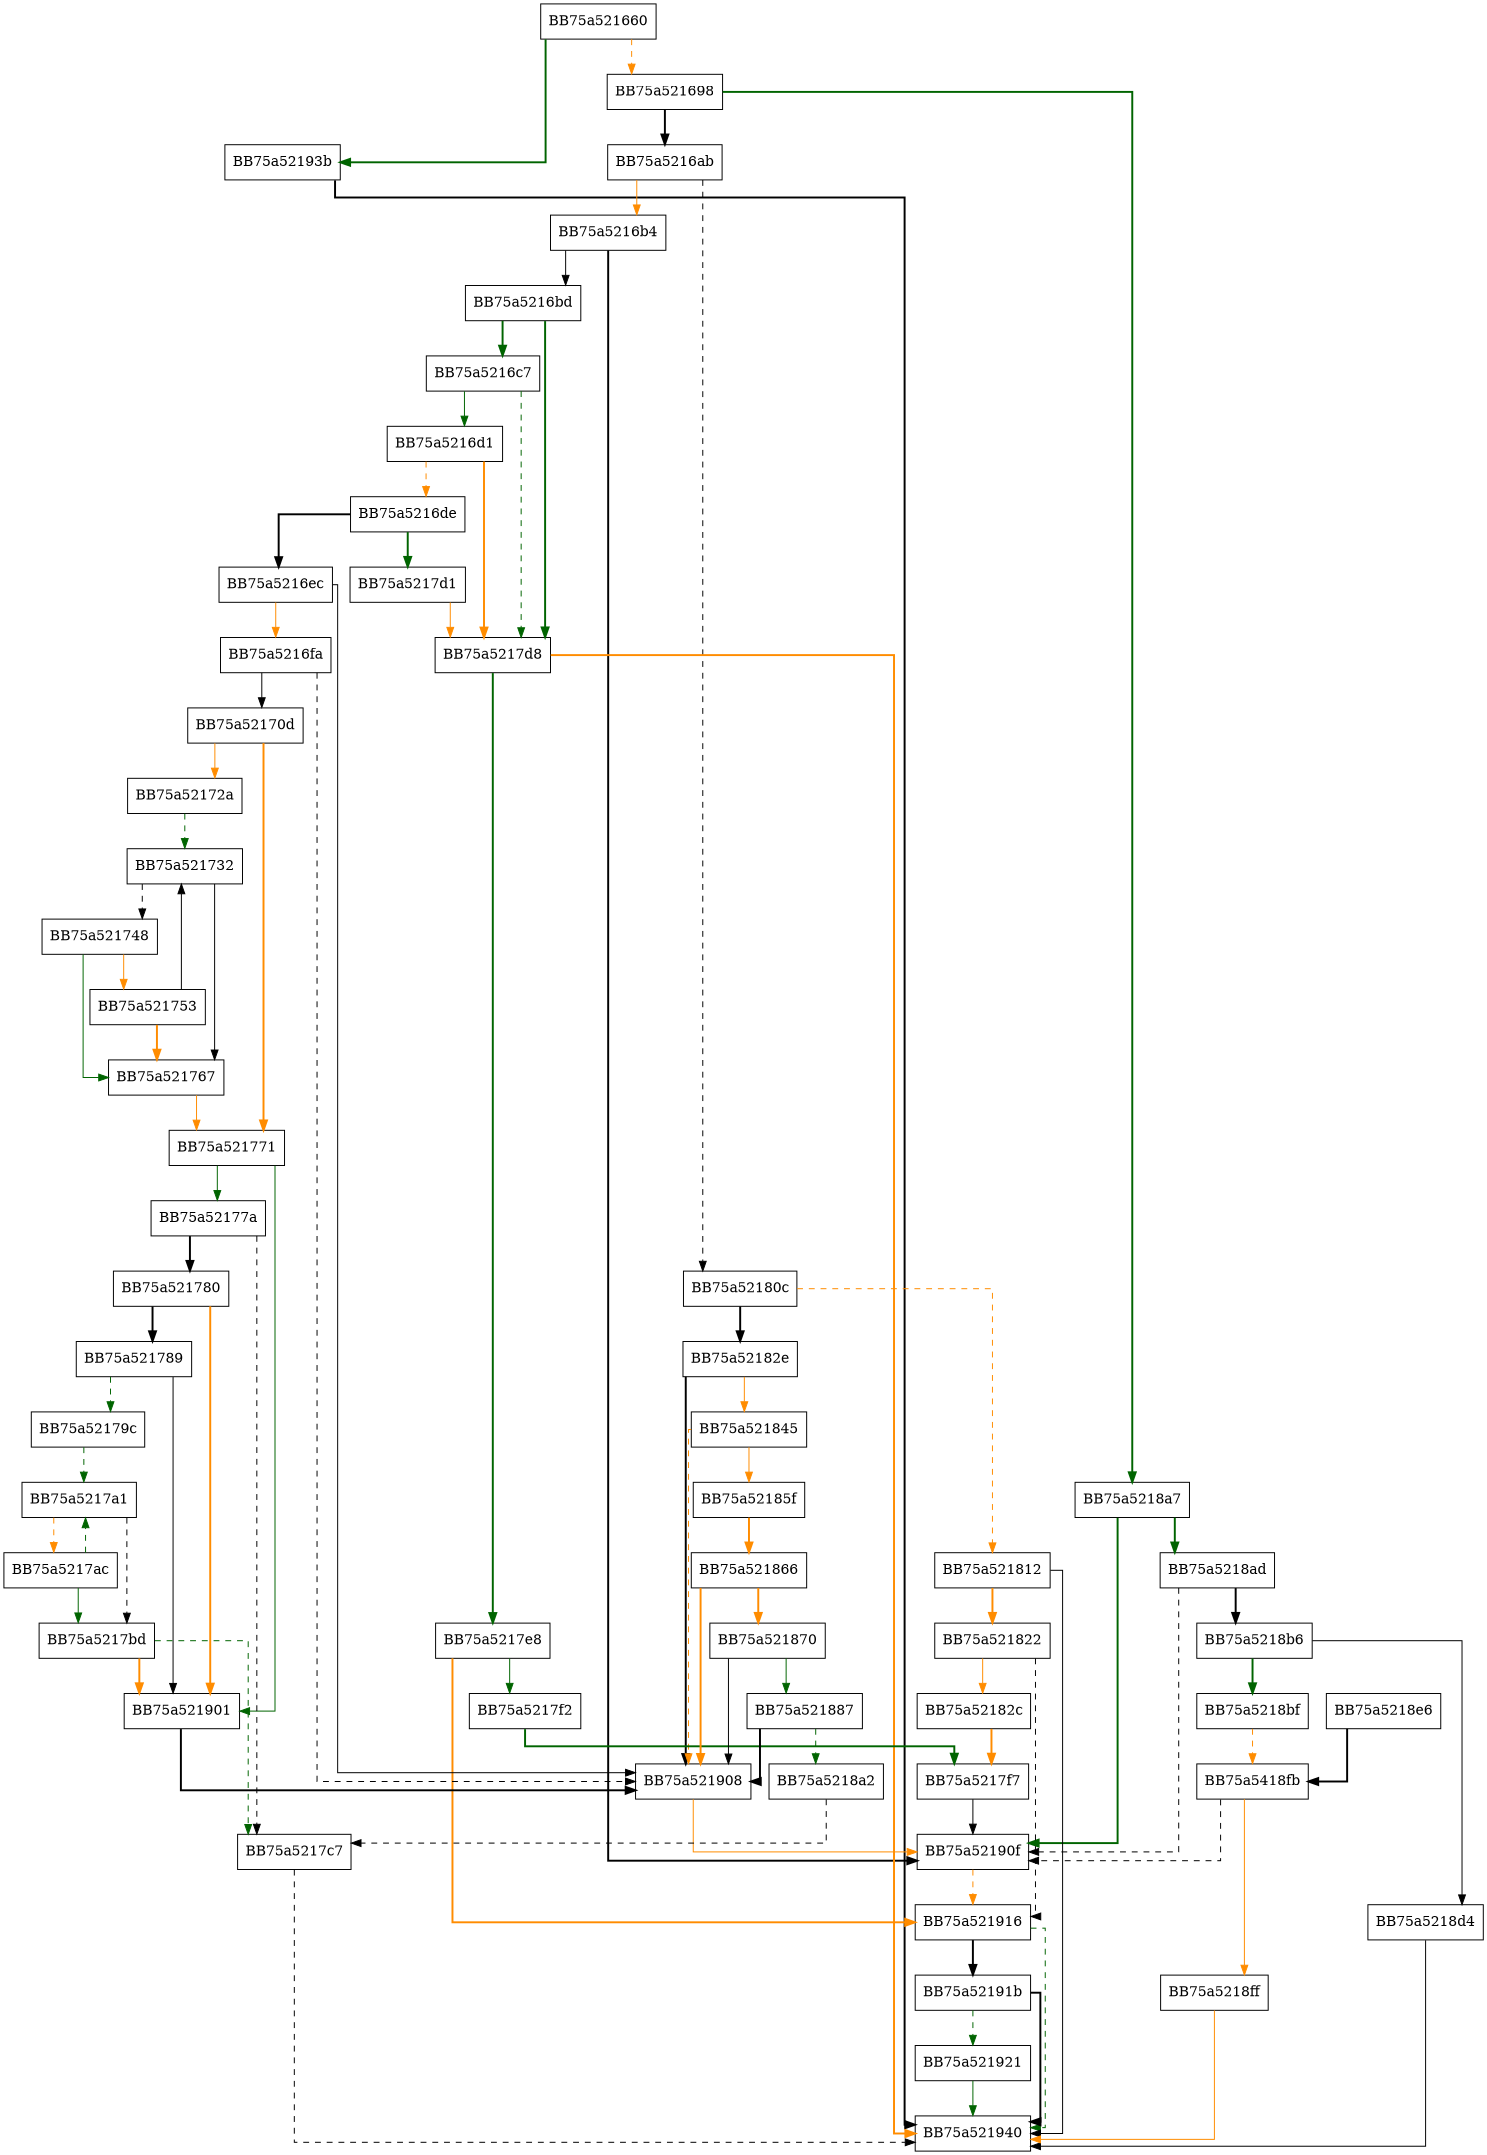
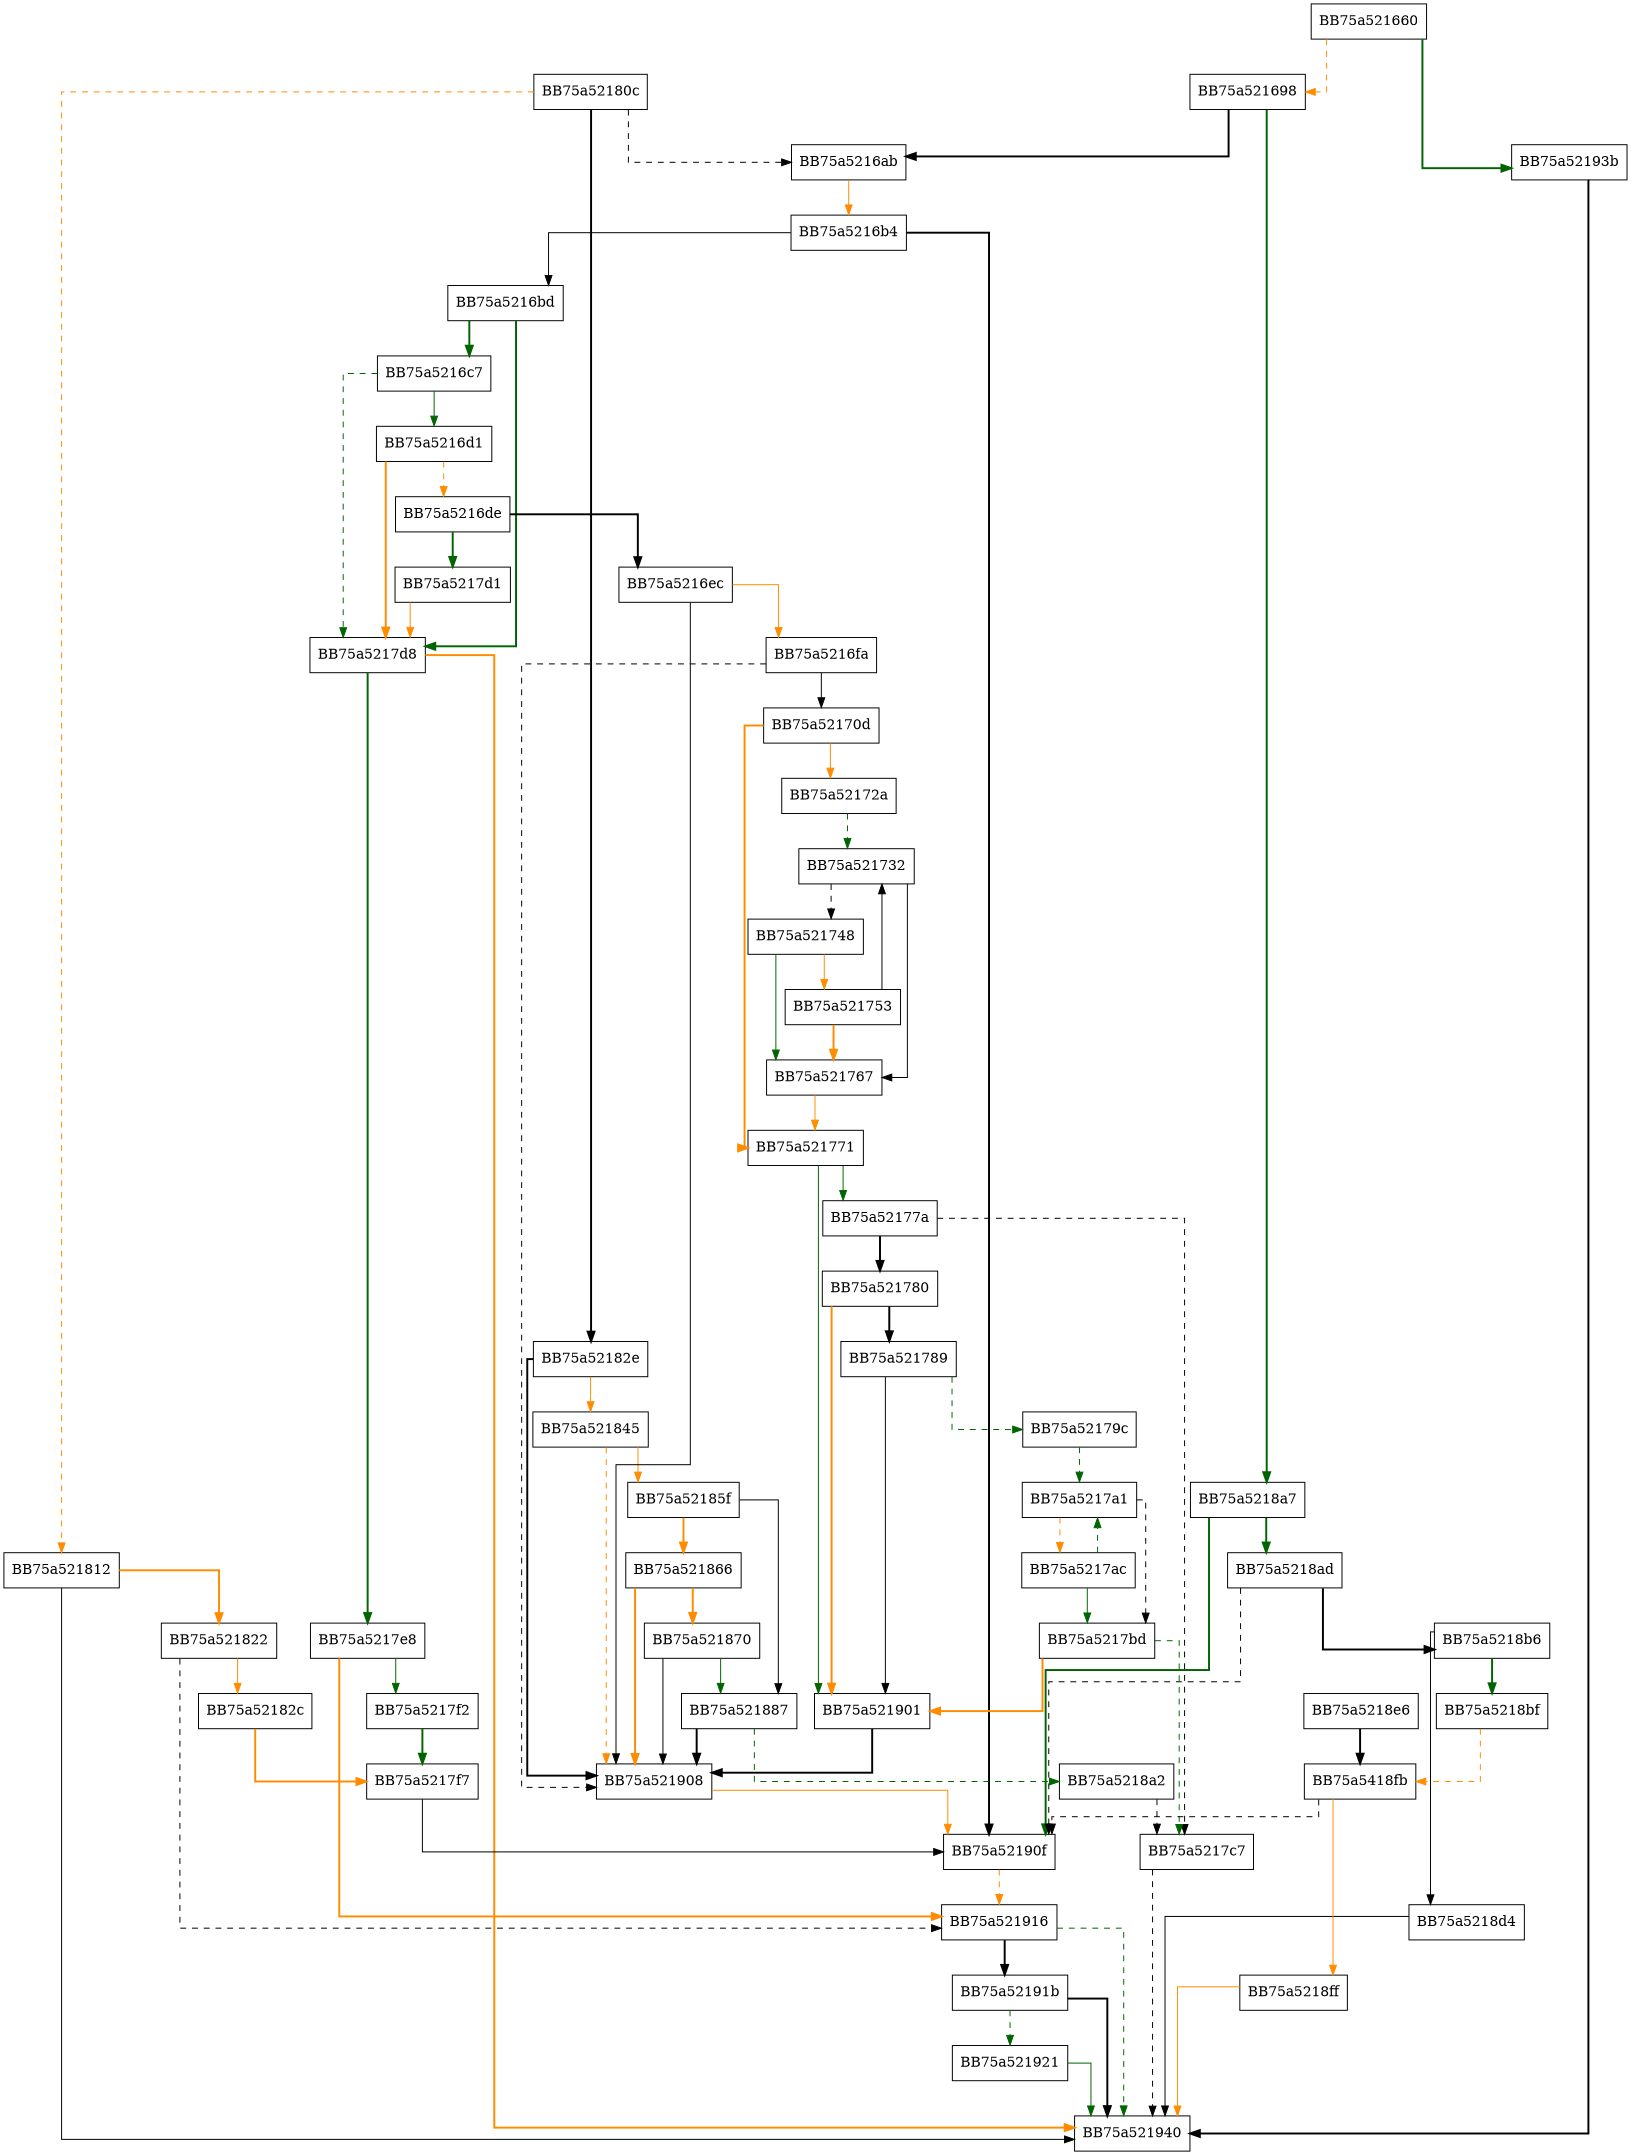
(703, 721) -> (679, 162)
none -> (778, 1572)
